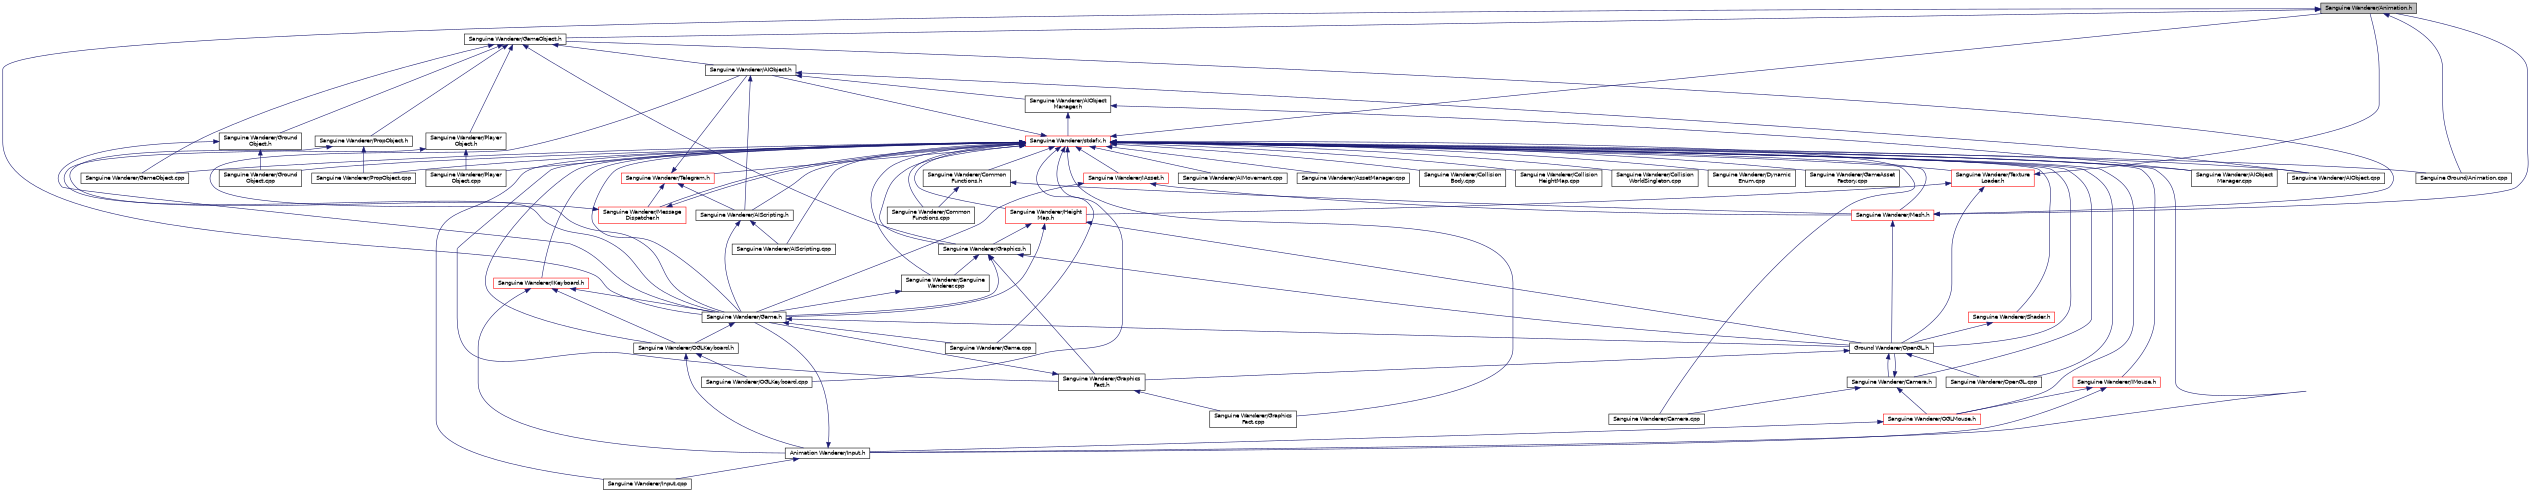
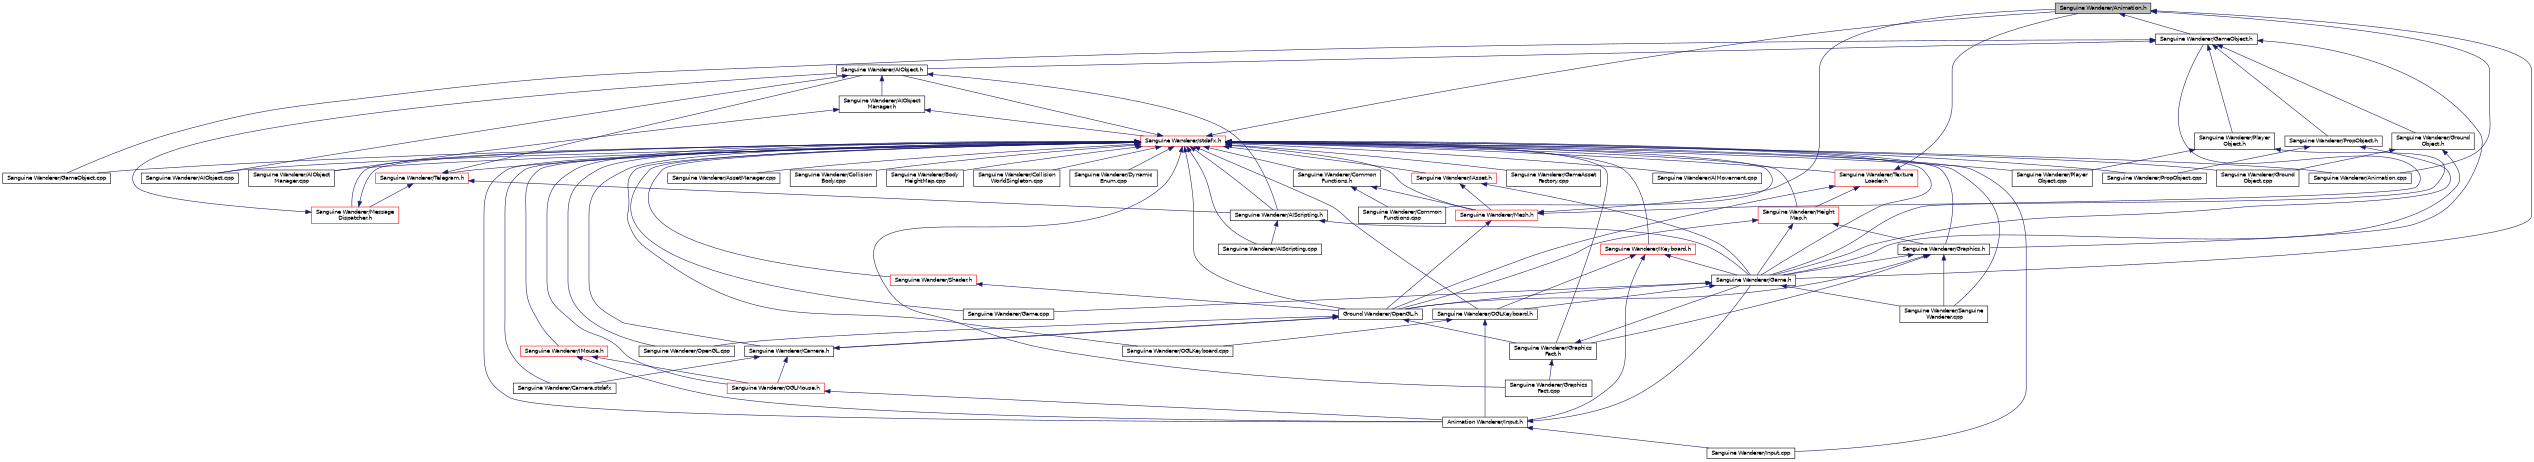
(1559, 178) -> (925, 178)
(2464, 178) -> (2360, 178)
(834, 302) -> (1843, 296)
(1657, 419) -> (565, 388)
